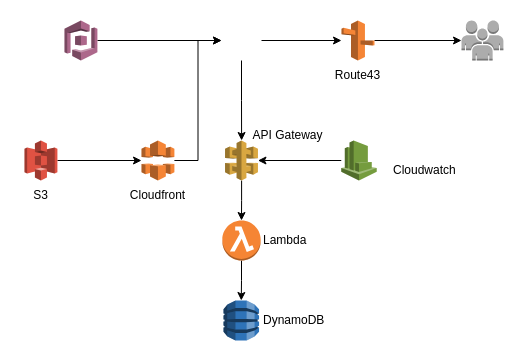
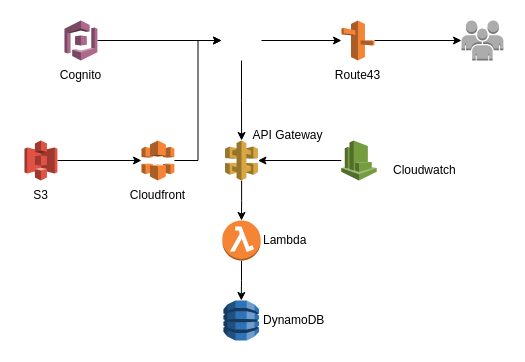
none -> (81, 76)
